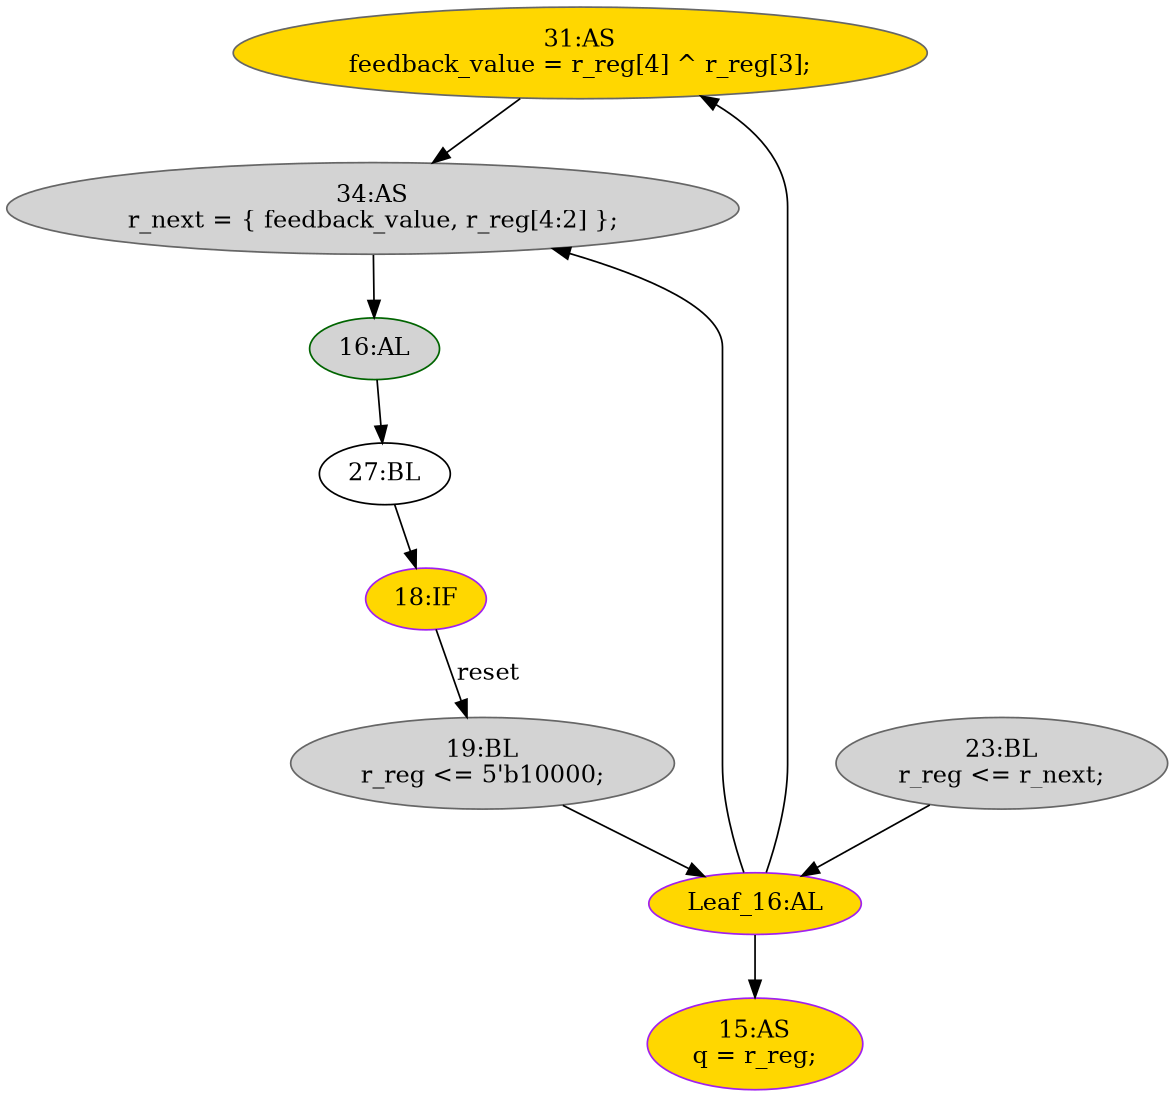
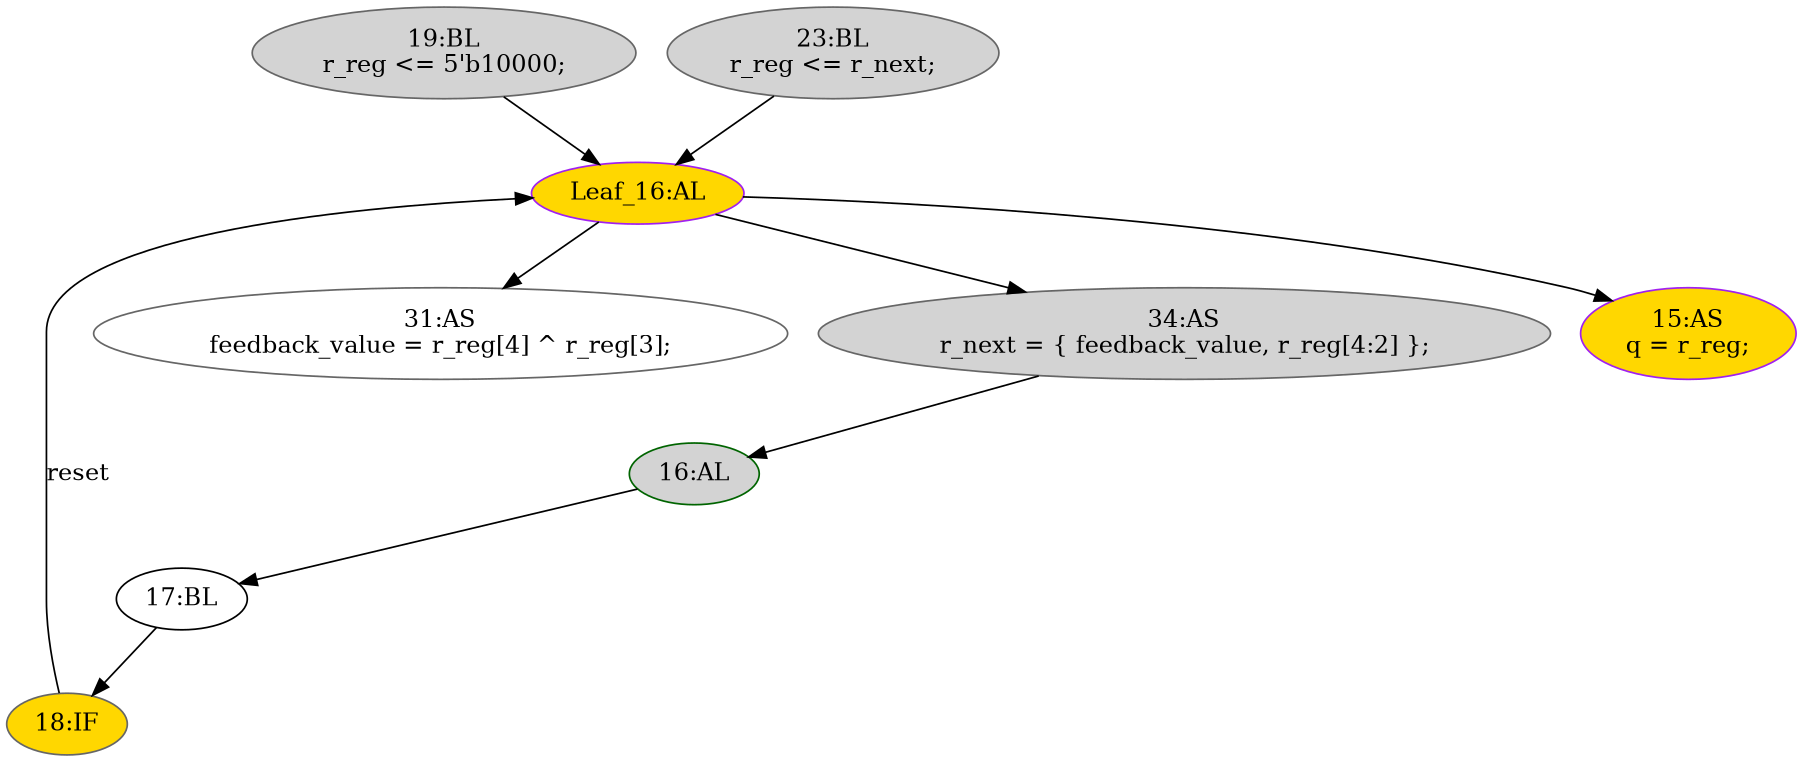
(580, 53) -> (441, 334)
(483, 126) -> none
(385, 474) -> (182, 599)
(426, 599) -> (67, 724)
(449, 665) -> (90, 276)
